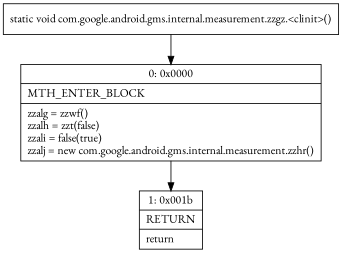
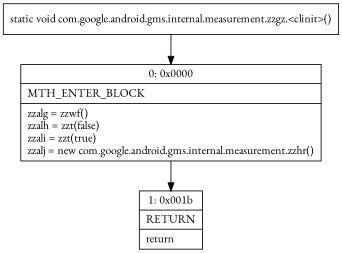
(65, 138) -> (62, 138)
